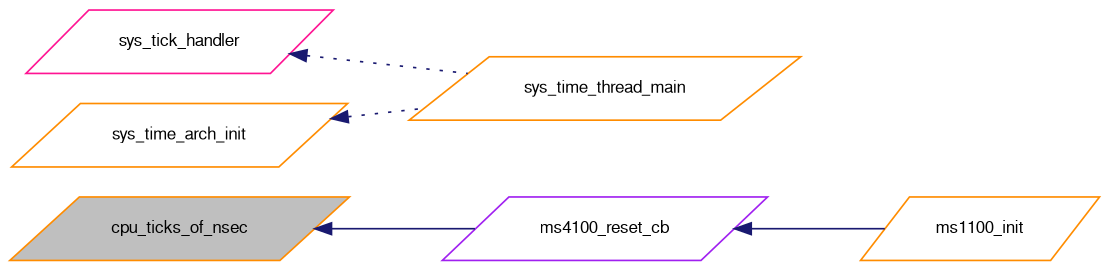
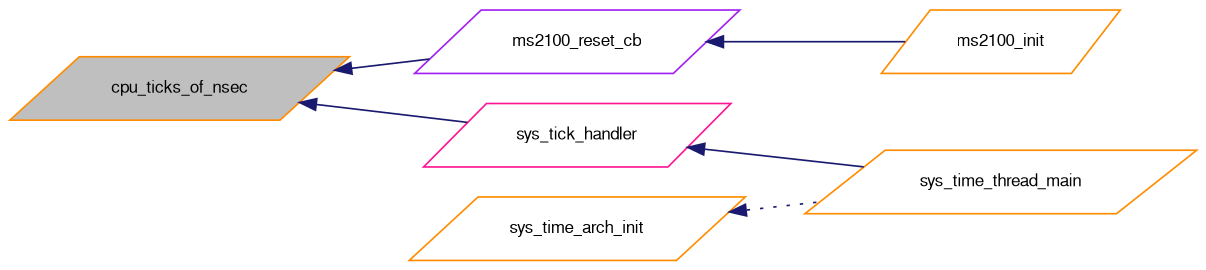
(387, 65) -> (784, 158)
none -> (392, 113)
(605, 229) -> (577, 42)
(980, 229) -> (1001, 42)
